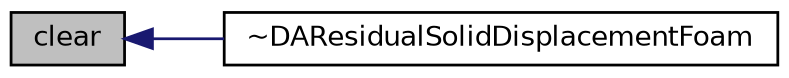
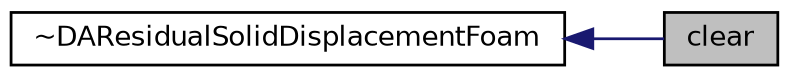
(189, 39) -> (629, 39)
